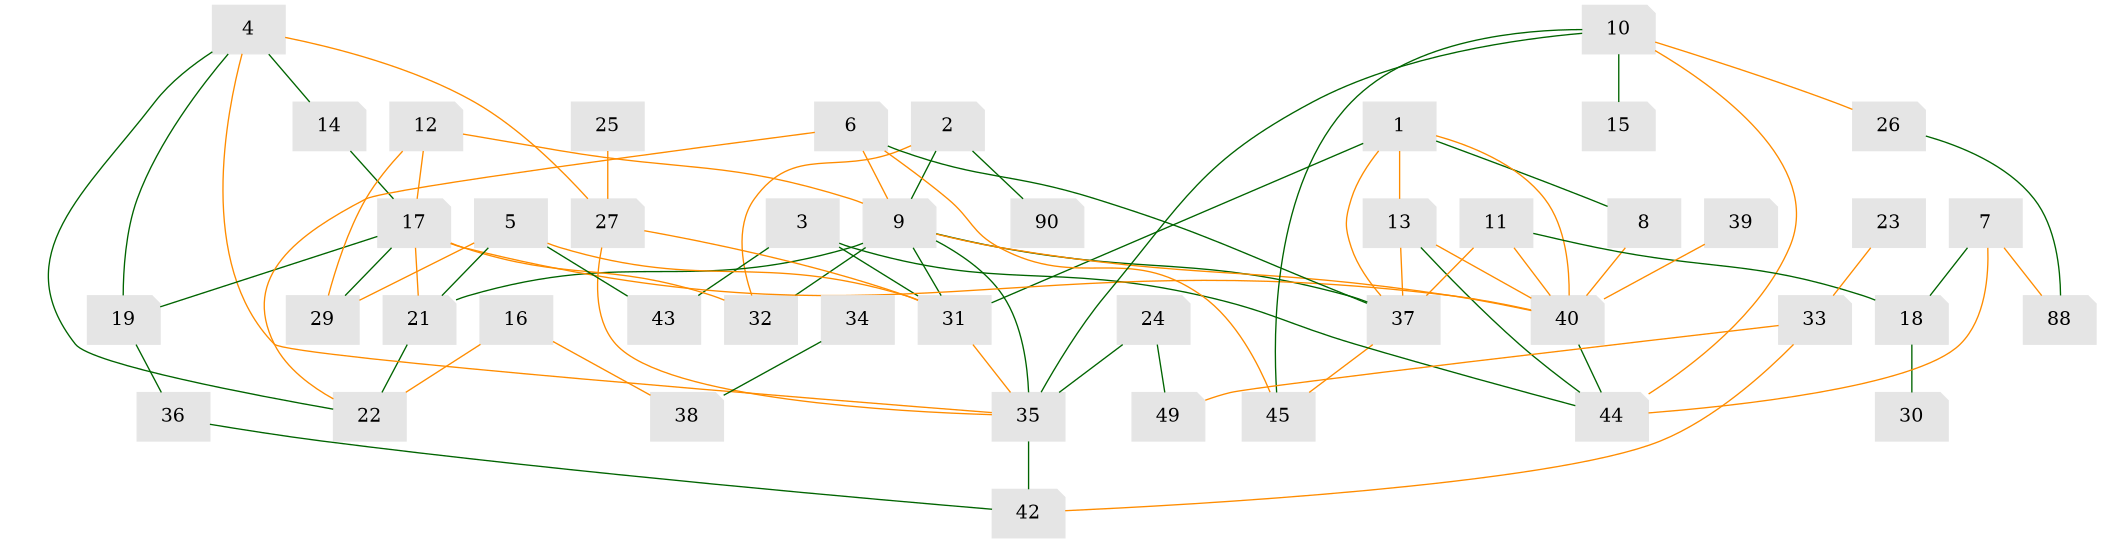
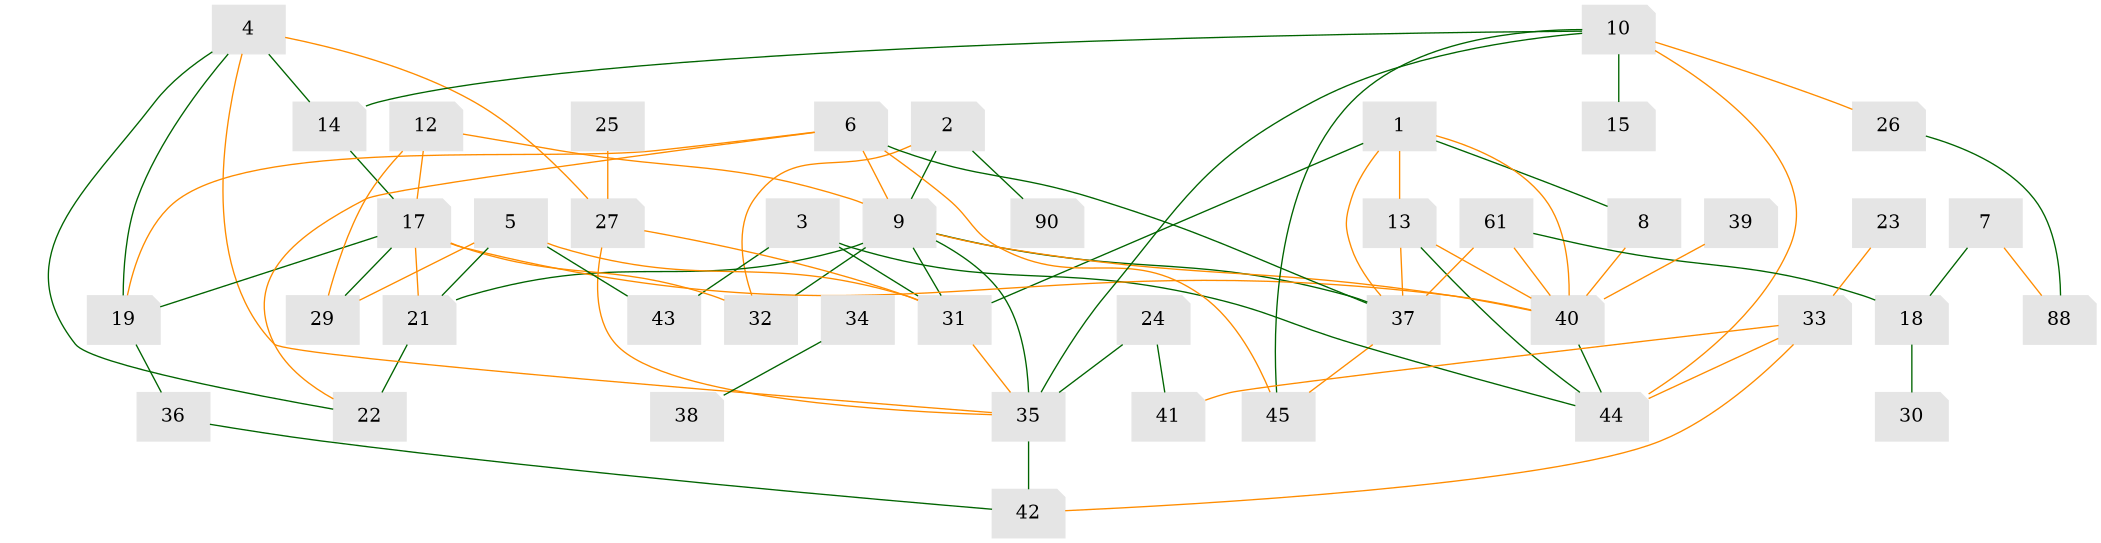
none -> (972, 46)
none -> (438, 155)
(1496, 223) -> (1496, 223)
(516, 320) -> none
(1859, 384) -> (1713, 368)
(1168, 417) -> (1168, 417)
